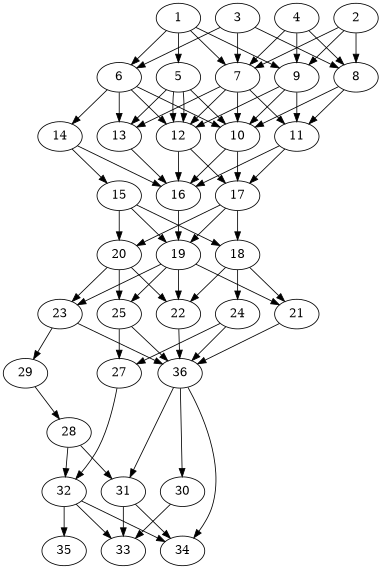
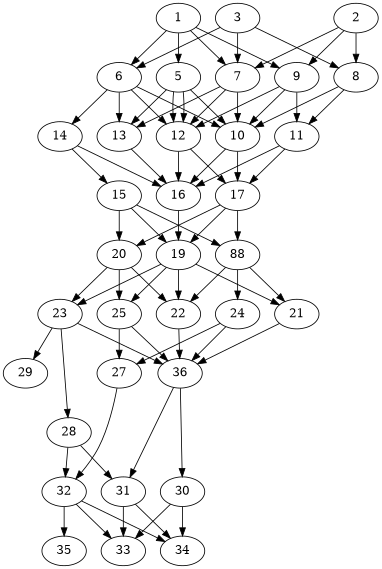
(297, 18) -> none
(263, 103) -> none
(238, 255) -> (238, 255)
(45, 400) -> (64, 369)
(214, 459) -> (183, 517)
